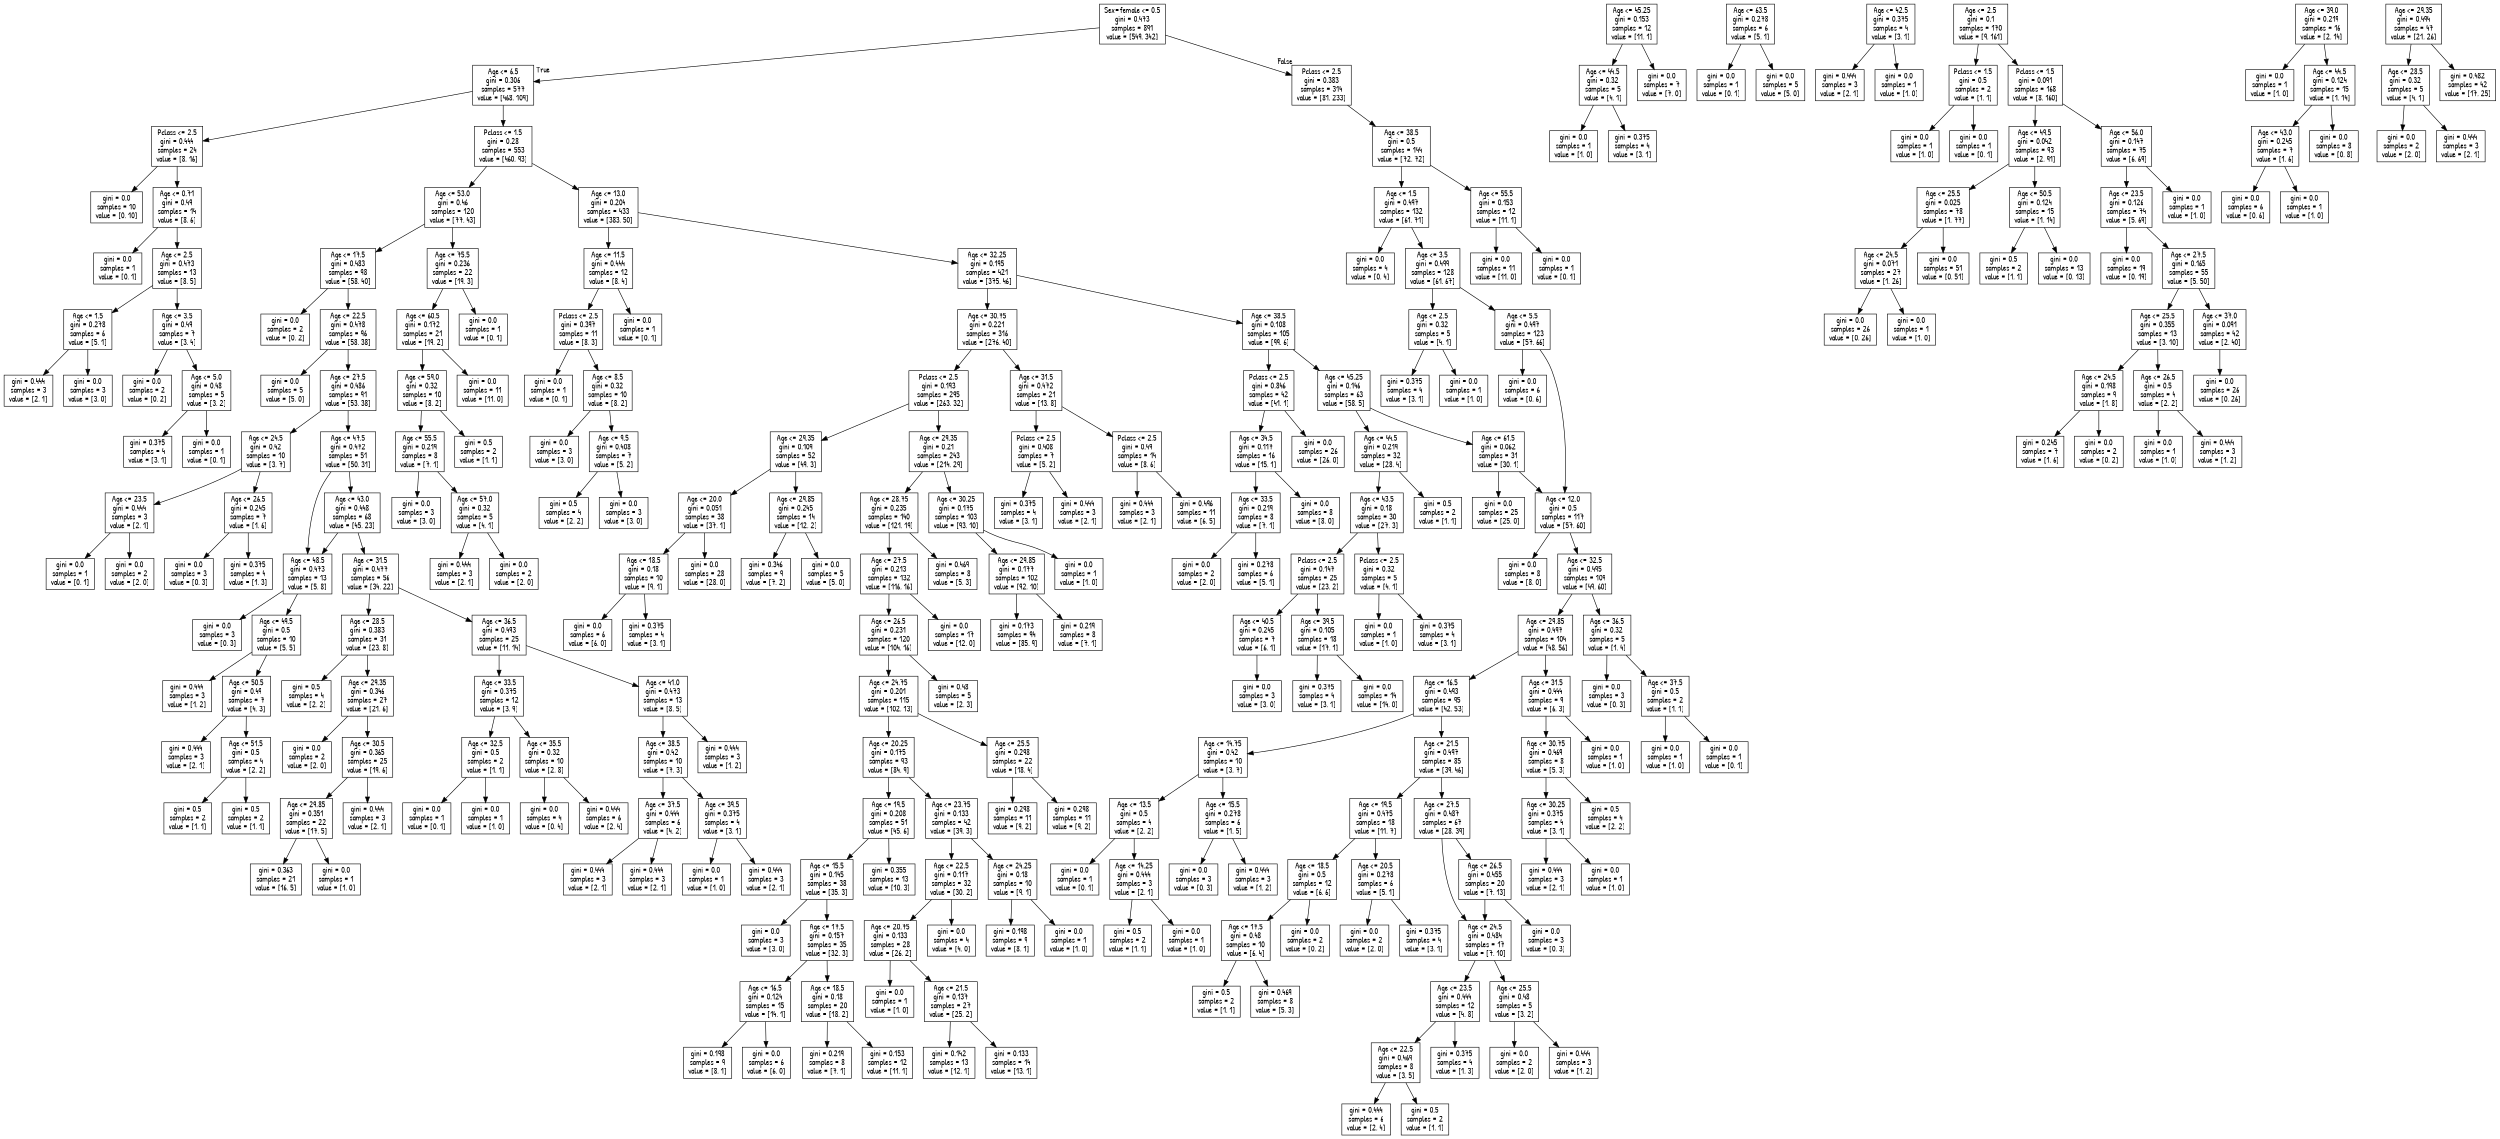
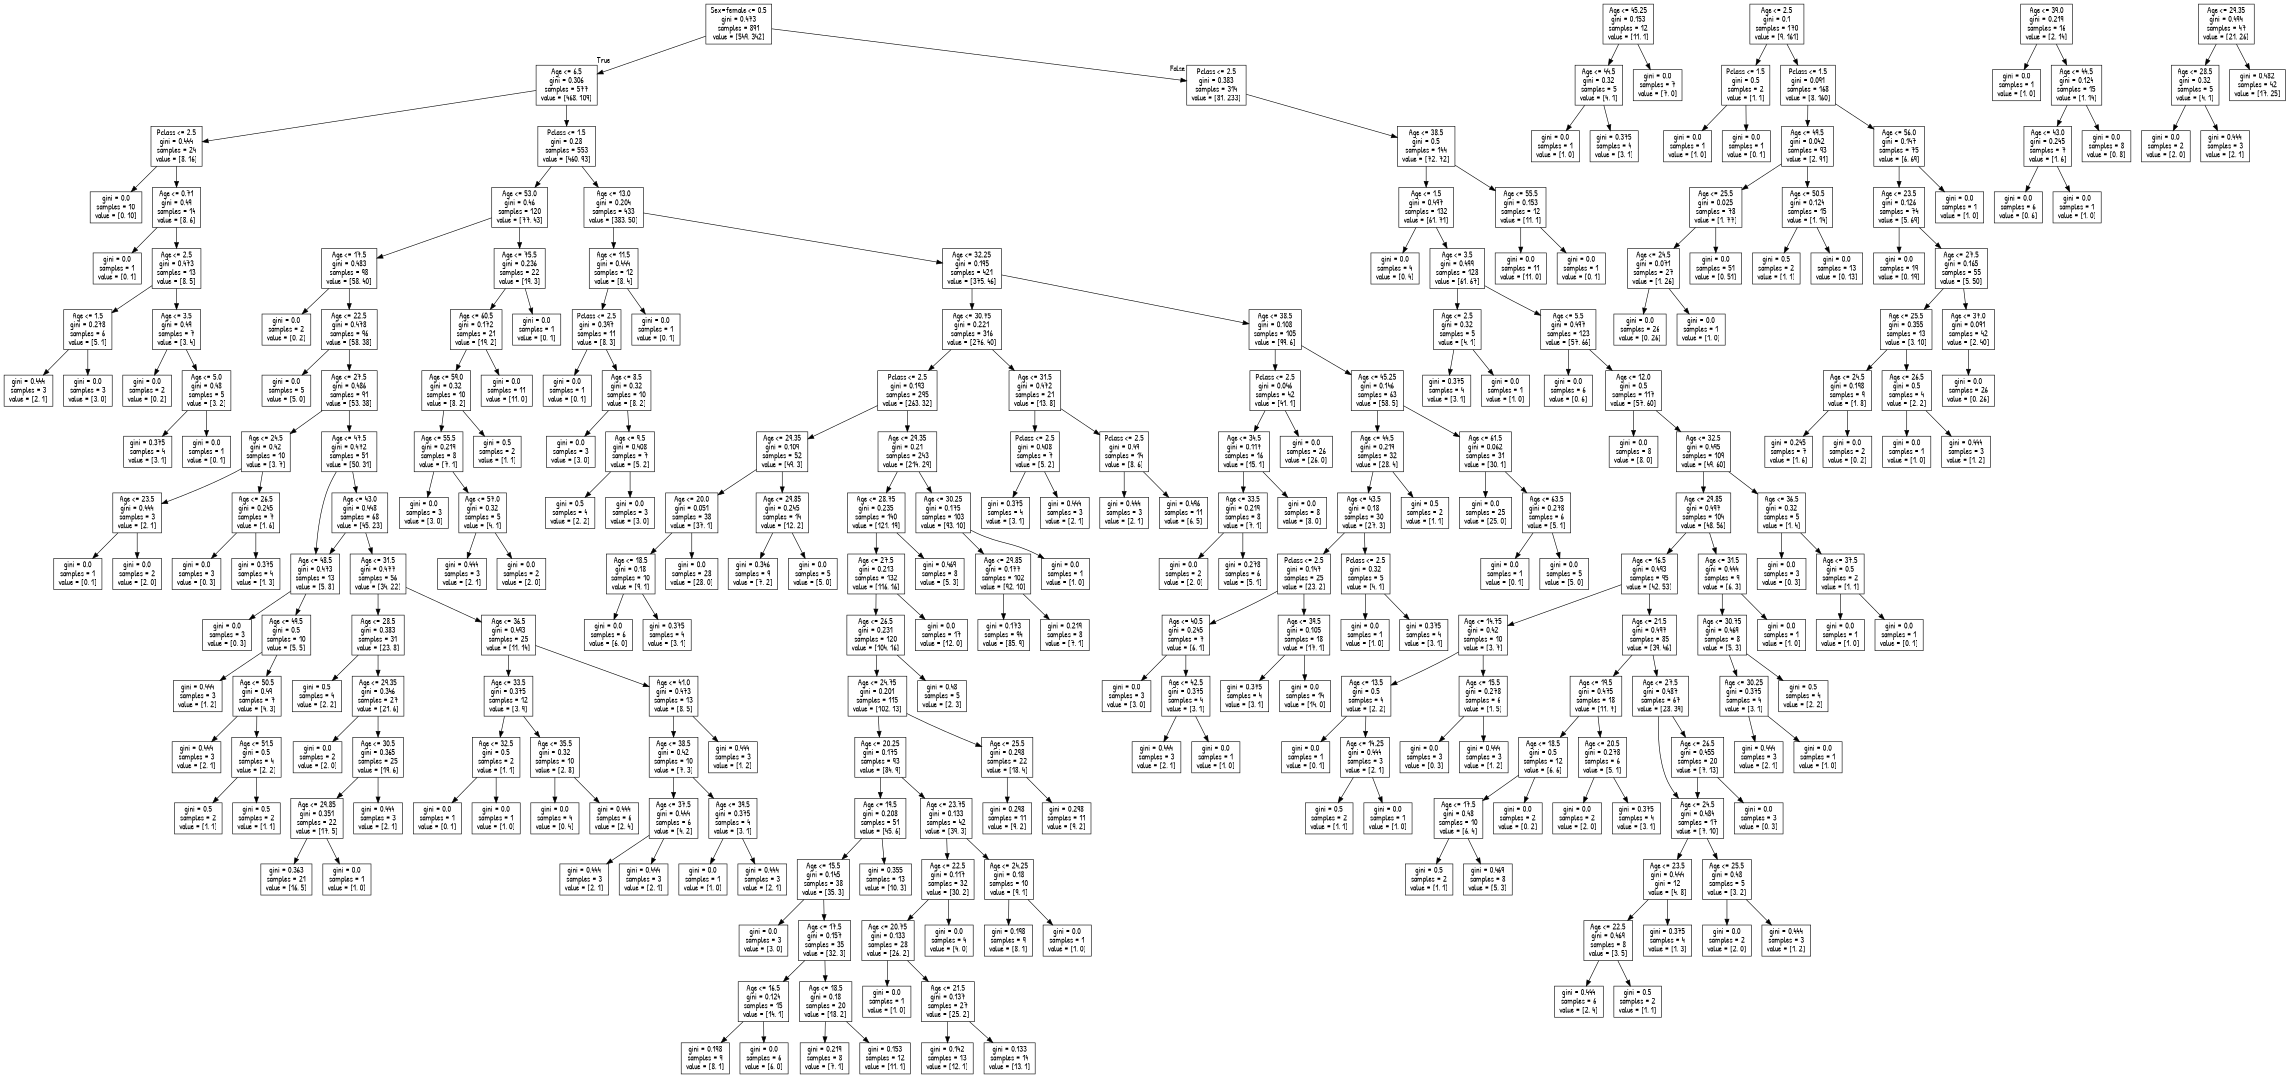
(1269, 391) -> (1275, 391)
(1529, 480) -> (1514, 480)
none -> (1186, 663)
(1455, 1002) -> (1668, 879)
